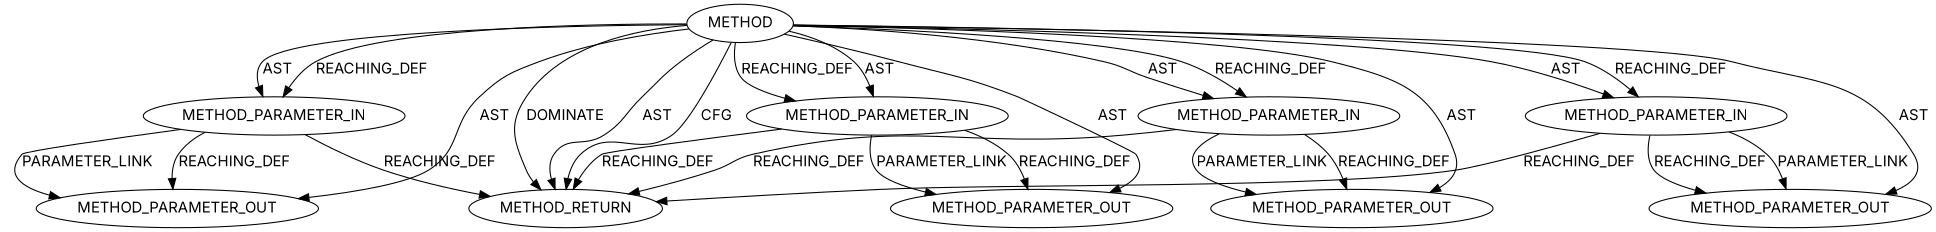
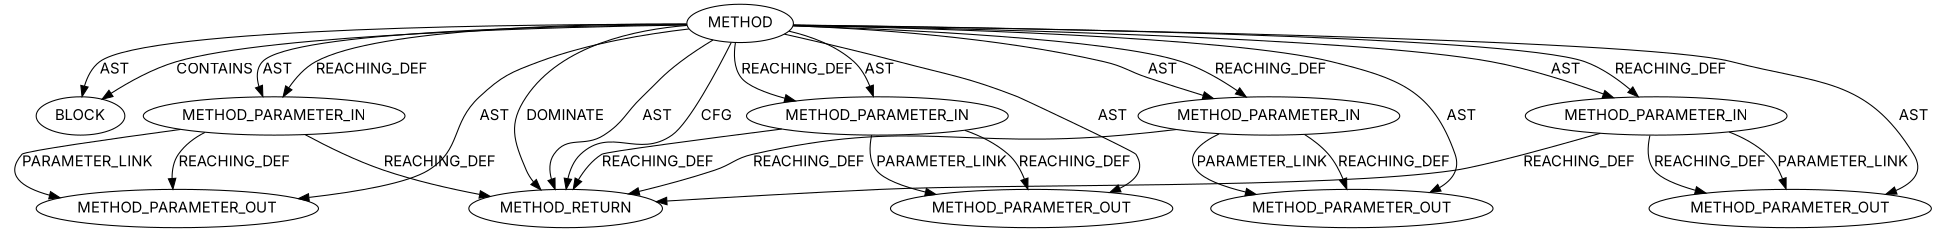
none -> (81, 116)
